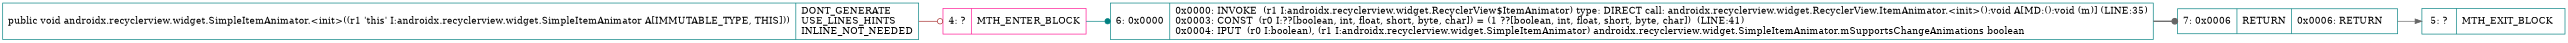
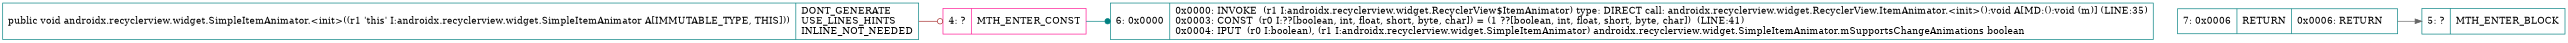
(1029, 21) -> (1029, 21)
(2163, 21) -> none
(2508, 21) -> (2508, 21)
